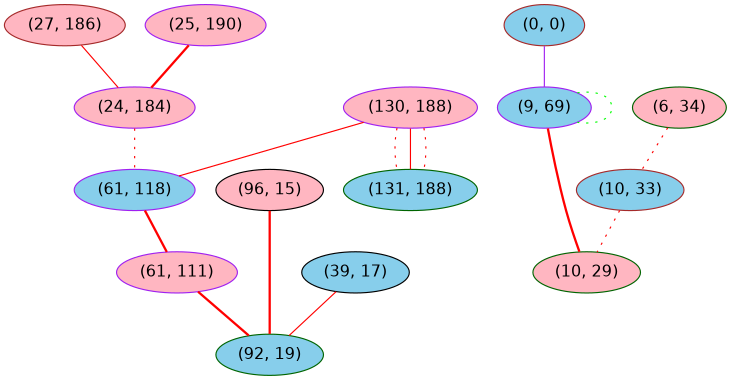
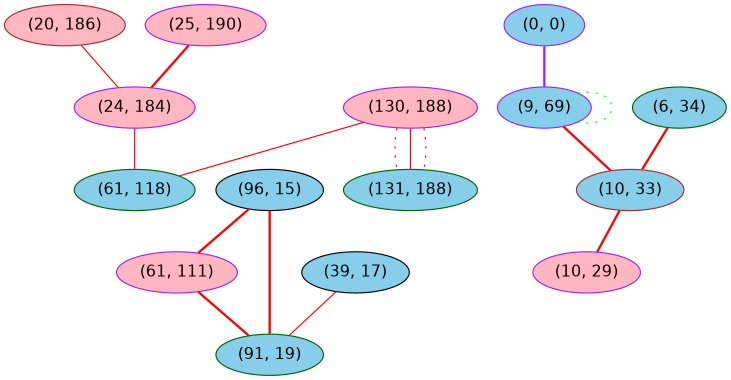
(65, 25) -> (65, 25)
(544, 25) -> (544, 25)
(544, 66) -> (544, 66)
(679, 108) -> (679, 108)
(135, 149) -> (135, 149)
(655, 149) -> (655, 149)
(135, 190) -> (135, 190)
(270, 190) -> (270, 190)
(561, 191) -> (587, 149)
(156, 231) -> (223, 231)
(608, 231) -> (608, 231)
(587, 272) -> (587, 272)
(270, 355) -> (270, 355)
